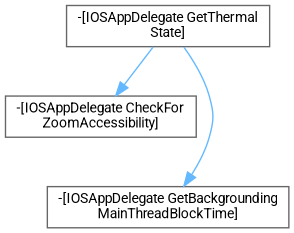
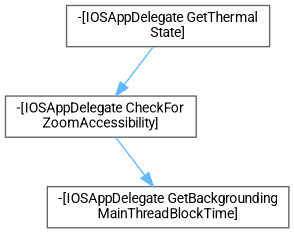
(212, 110) -> (130, 156)
